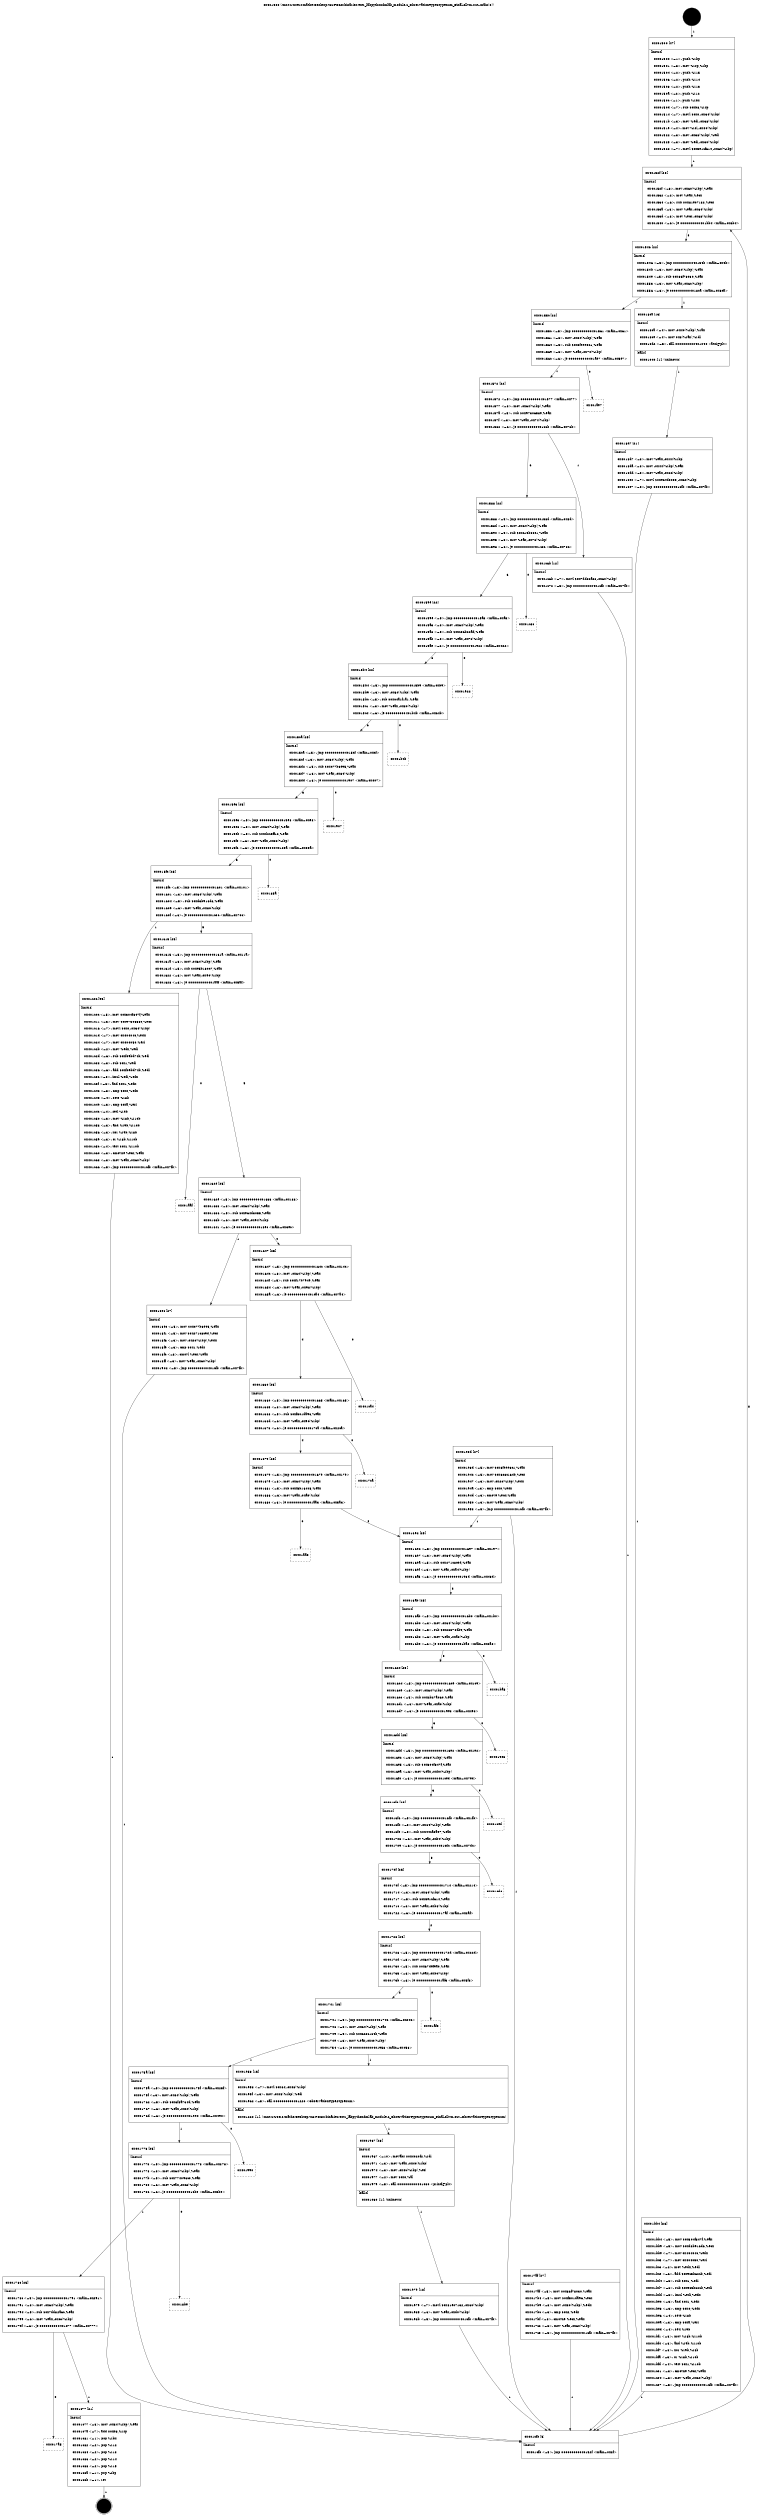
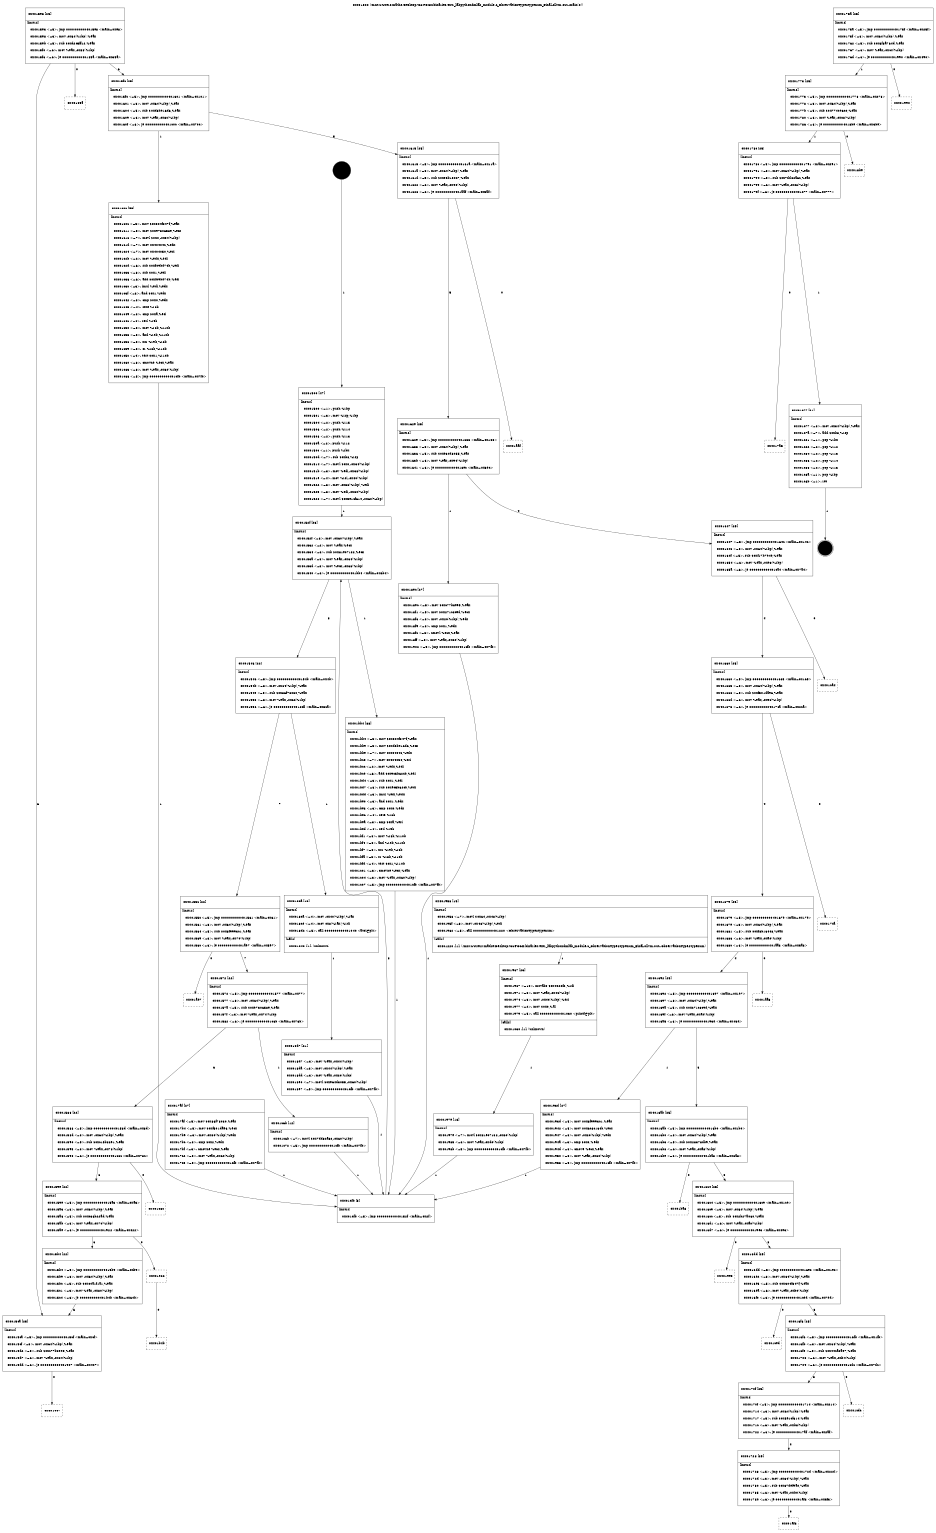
none -> (362, 647)
(398, 735) -> (156, 1309)
(302, 792) -> (36, 687)
(475, 1521) -> (647, 1063)
(366, 2026) -> none
